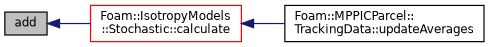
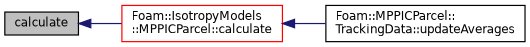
(26, 24) -> (42, 24)
(166, 24) -> (202, 24)
